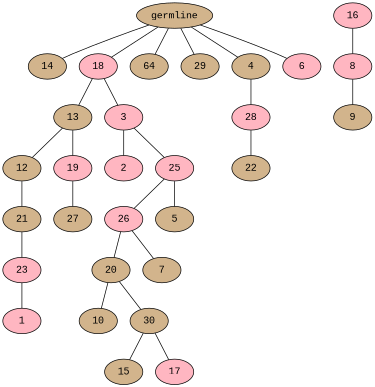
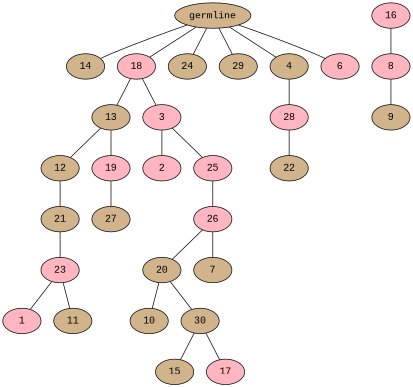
(149, 66) -> (187, 66)
(175, 219) -> none
none -> (73, 321)
